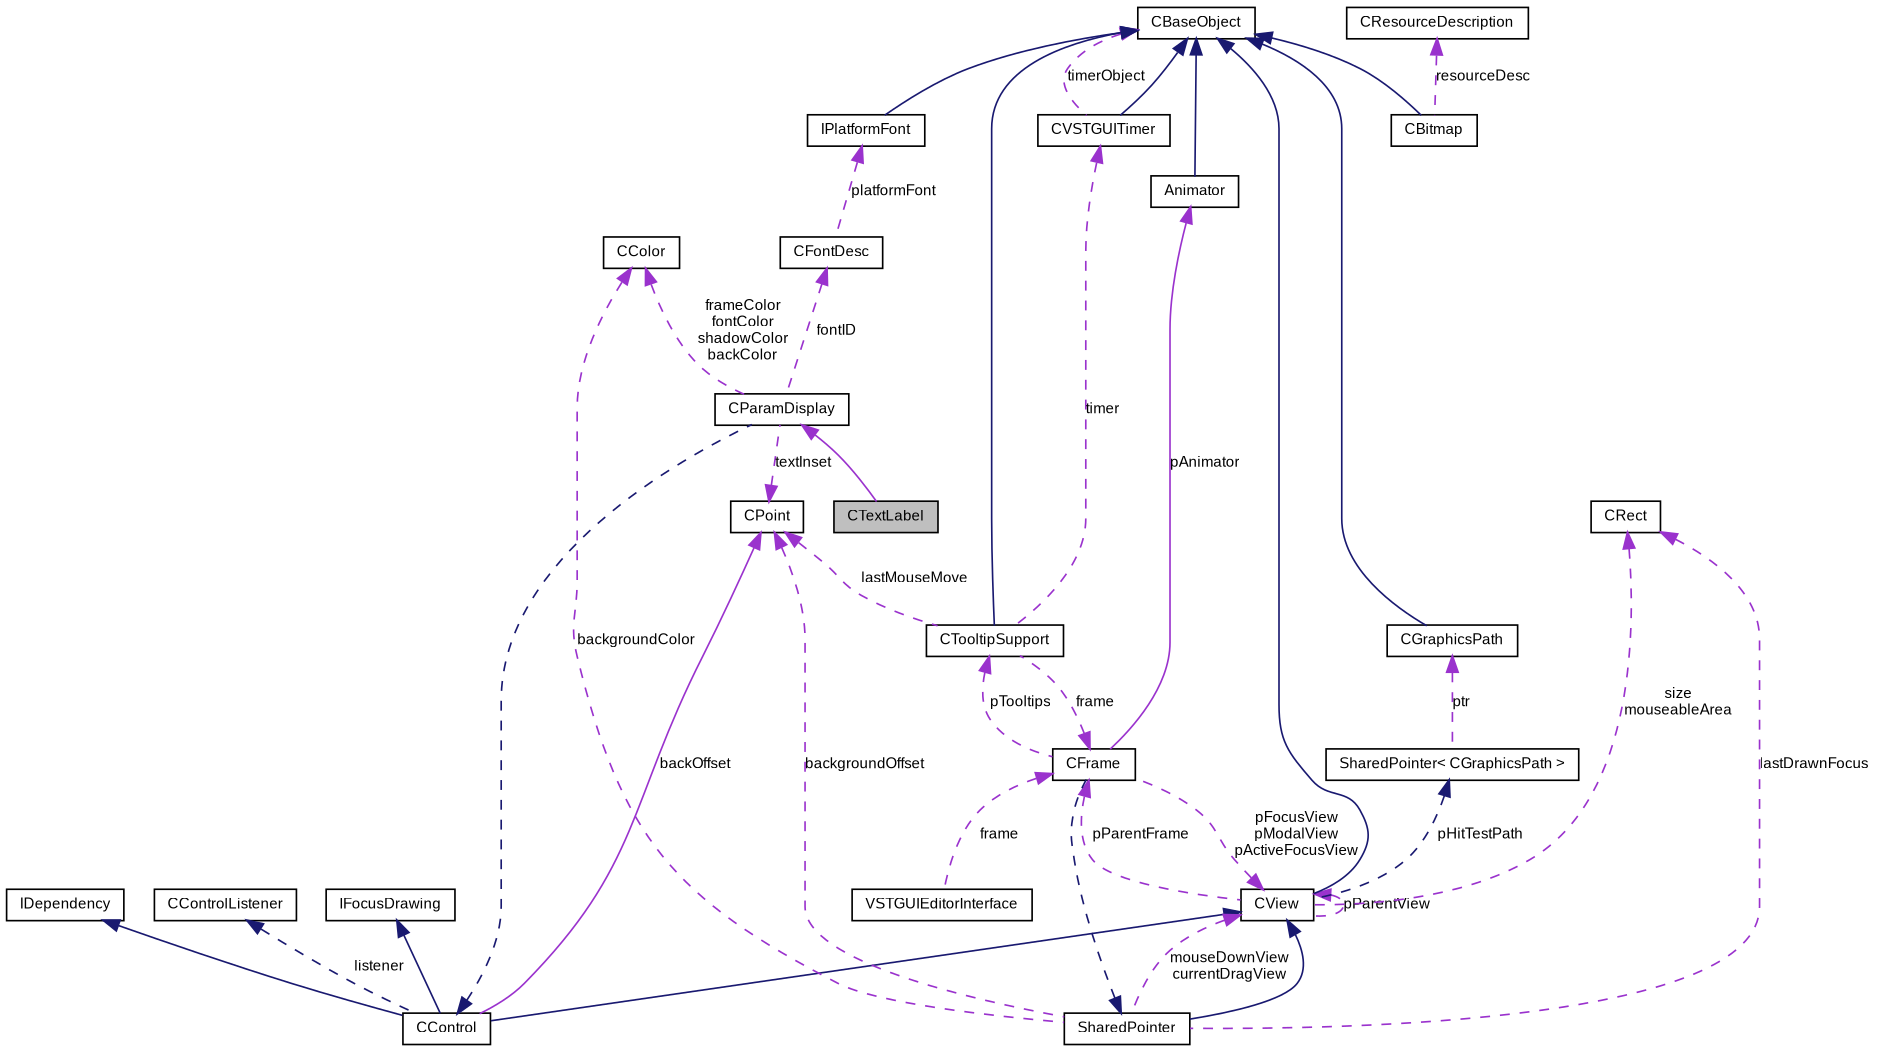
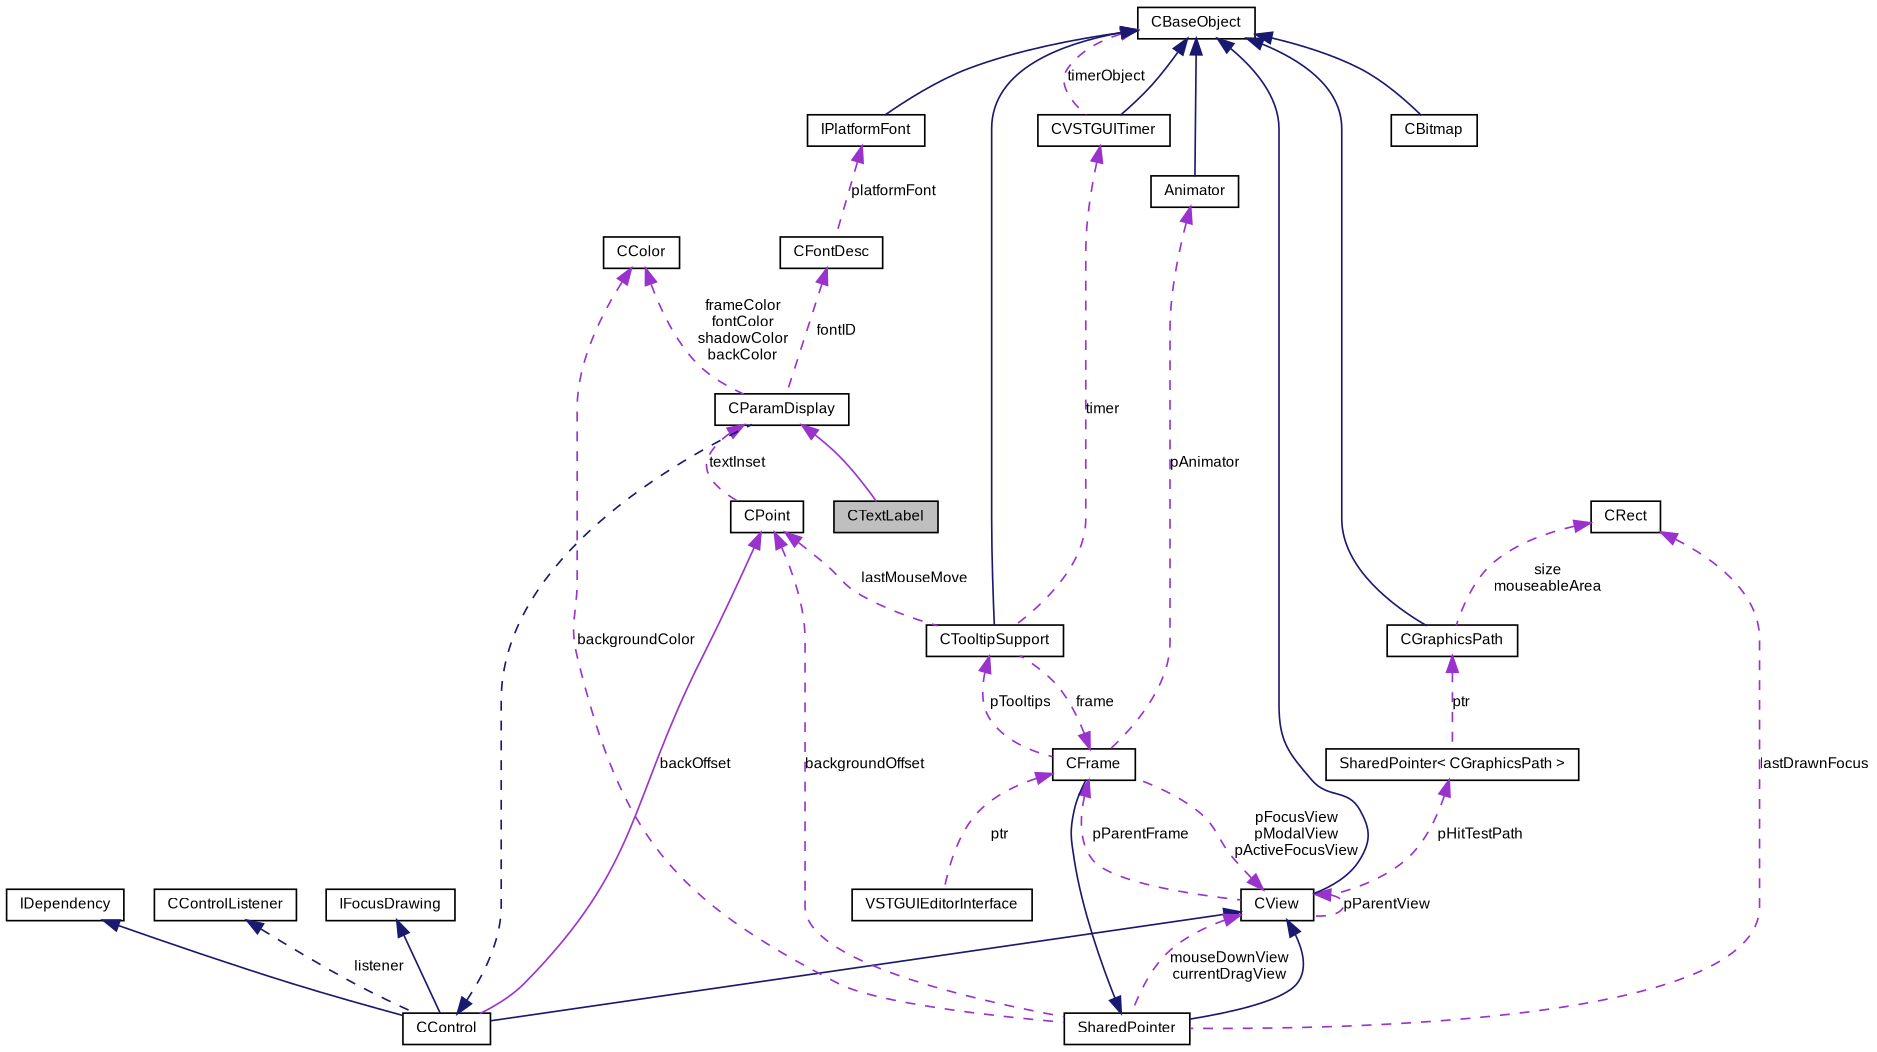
(1438, 23) -> none
(776, 455) -> (707, 470)
(1170, 495) -> (1170, 495)
(1574, 820) -> (1499, 558)
(1000, 835) -> (1000, 835)
(1396, 868) -> (1396, 868)
(1080, 890) -> (1080, 890)
